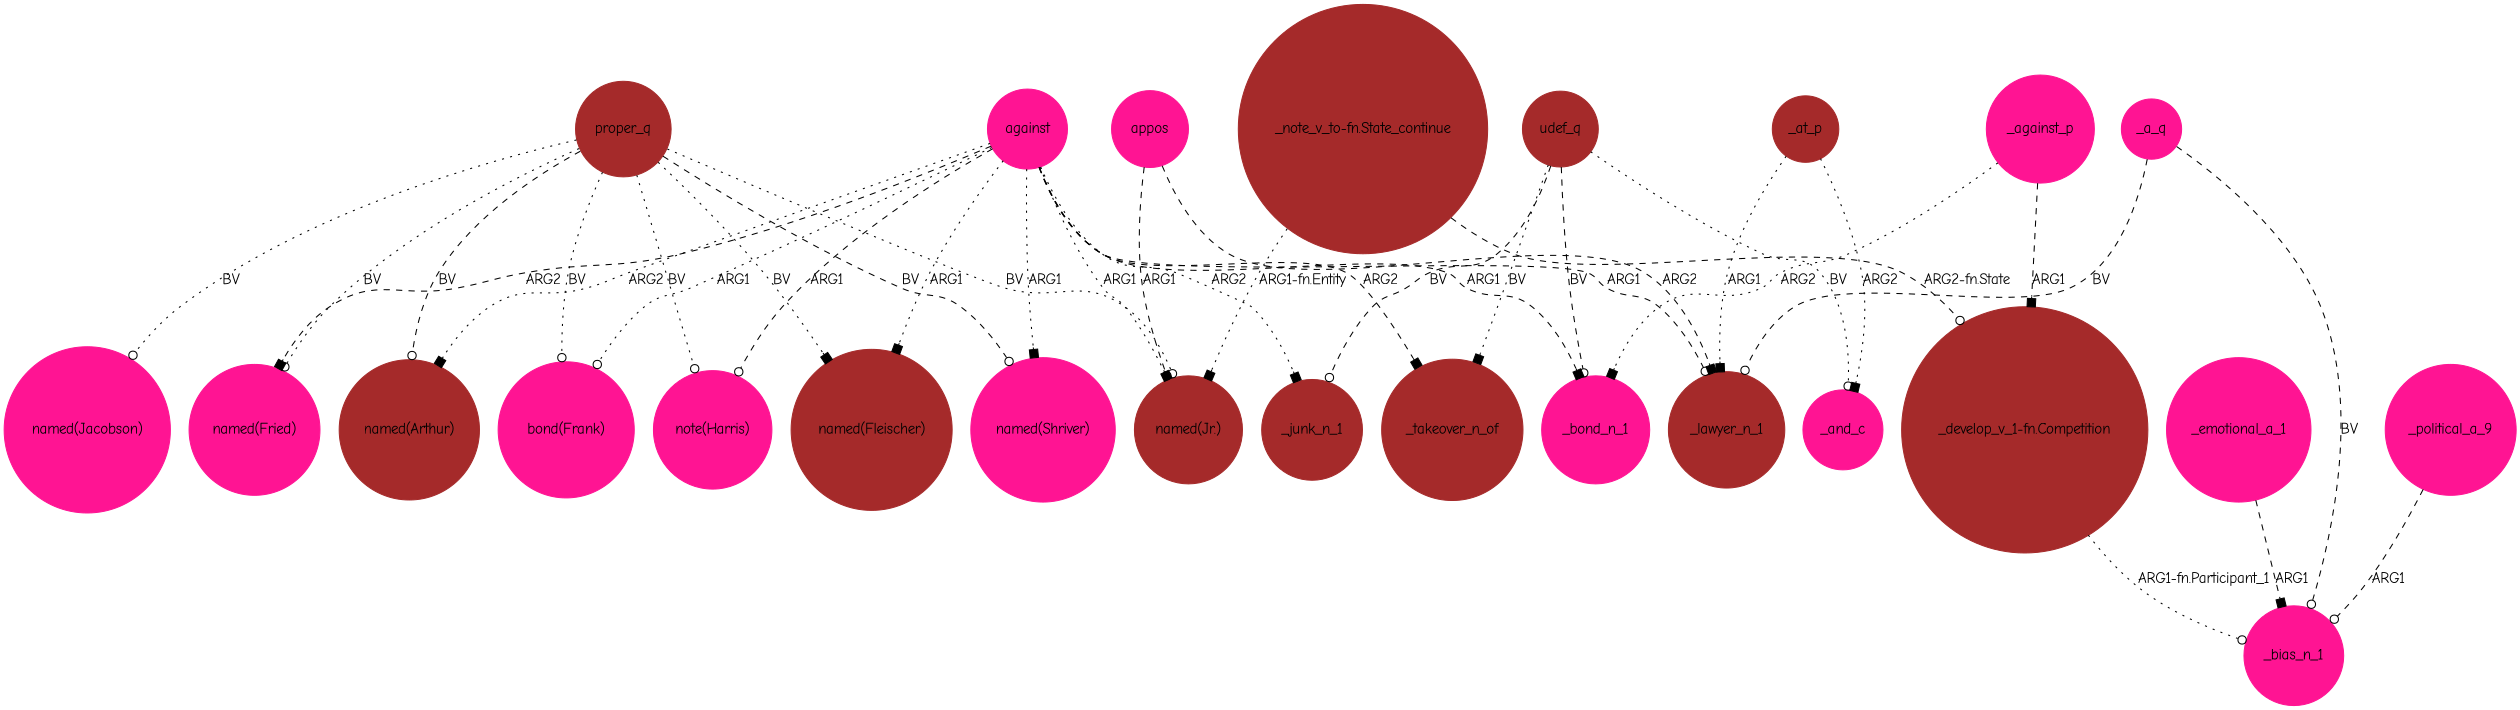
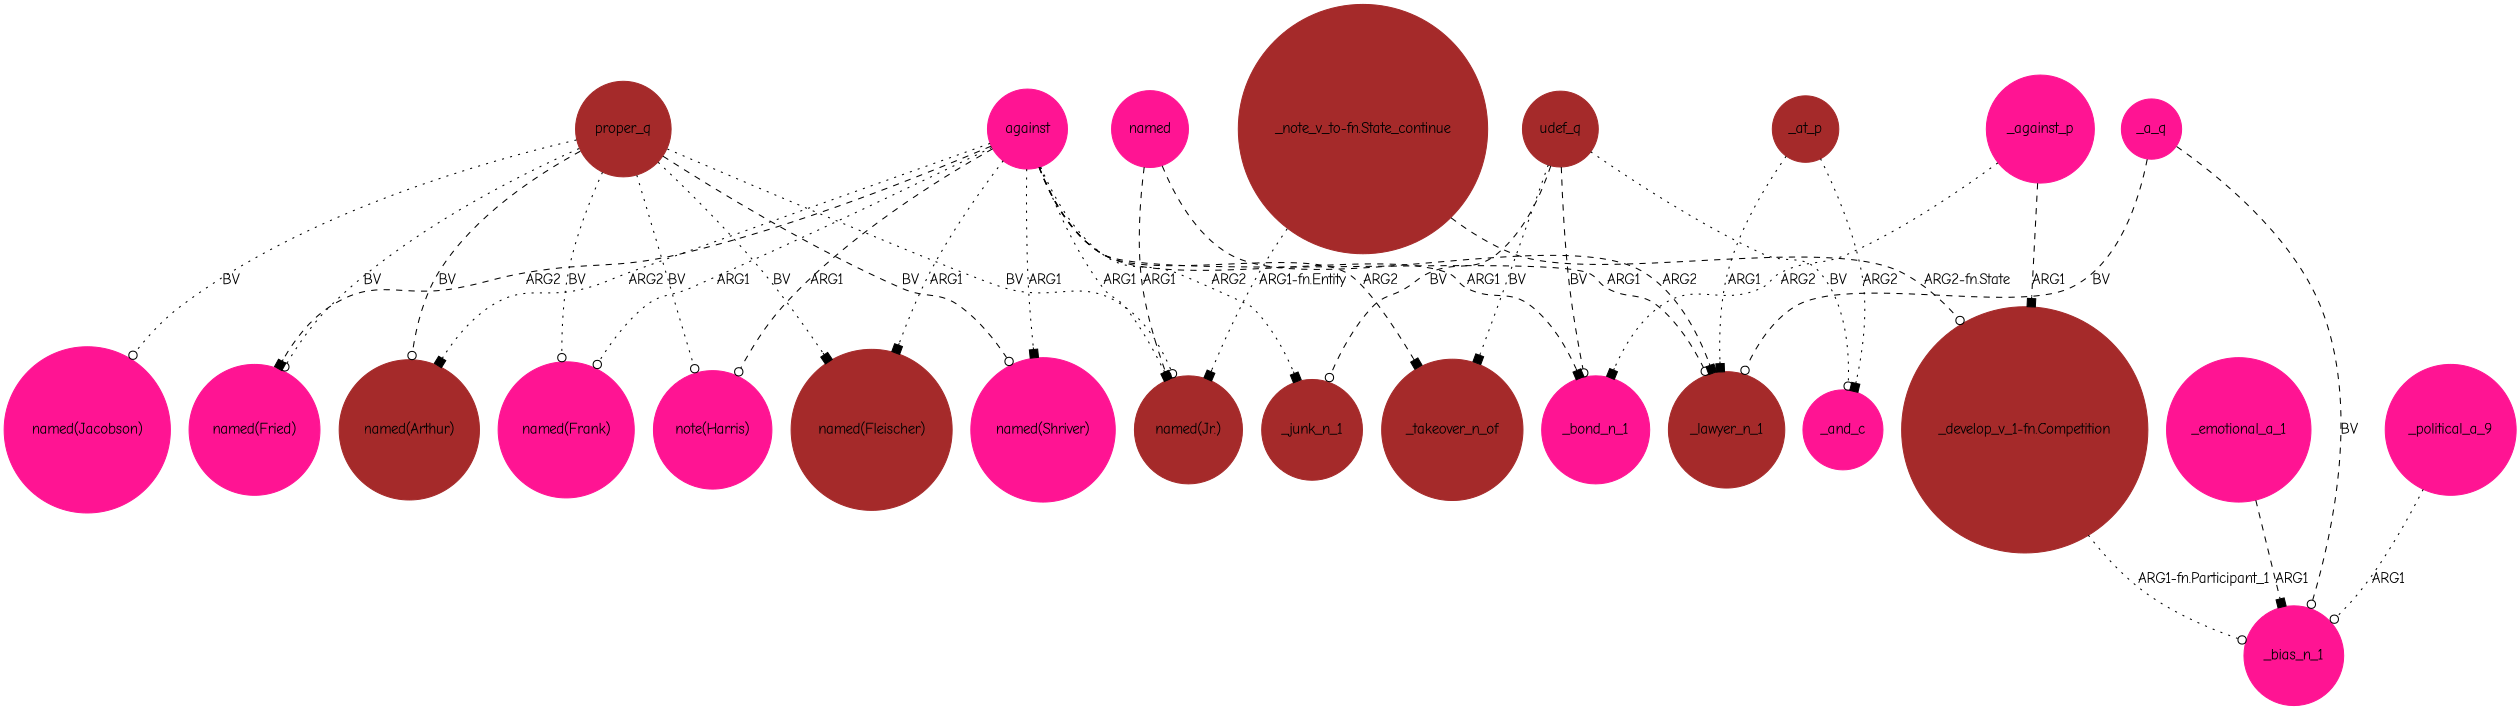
(1150, 129) -> (1150, 129)
(566, 430) -> (566, 430)
(2385, 556) -> (2385, 556)
